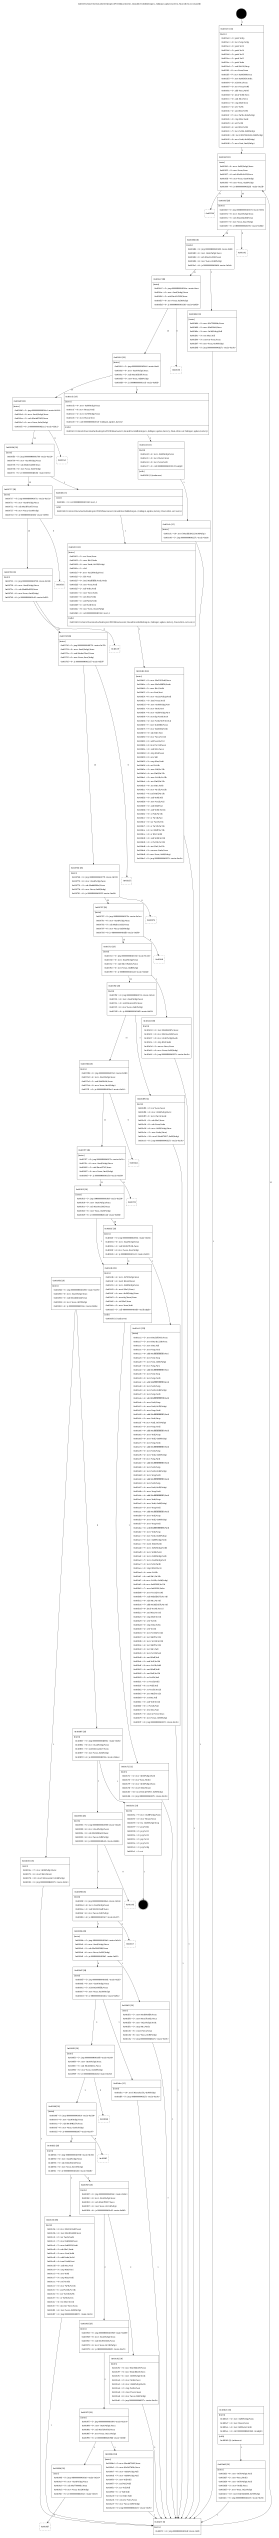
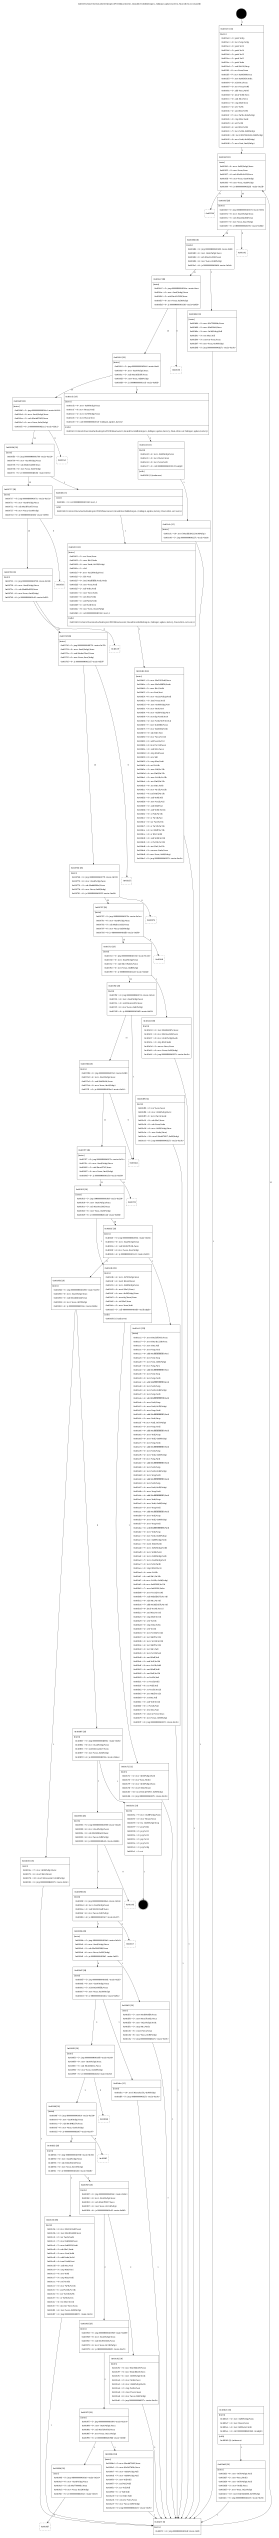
(139, 1055) -> (133, 1086)
(128, 1260) -> (100, 1267)
